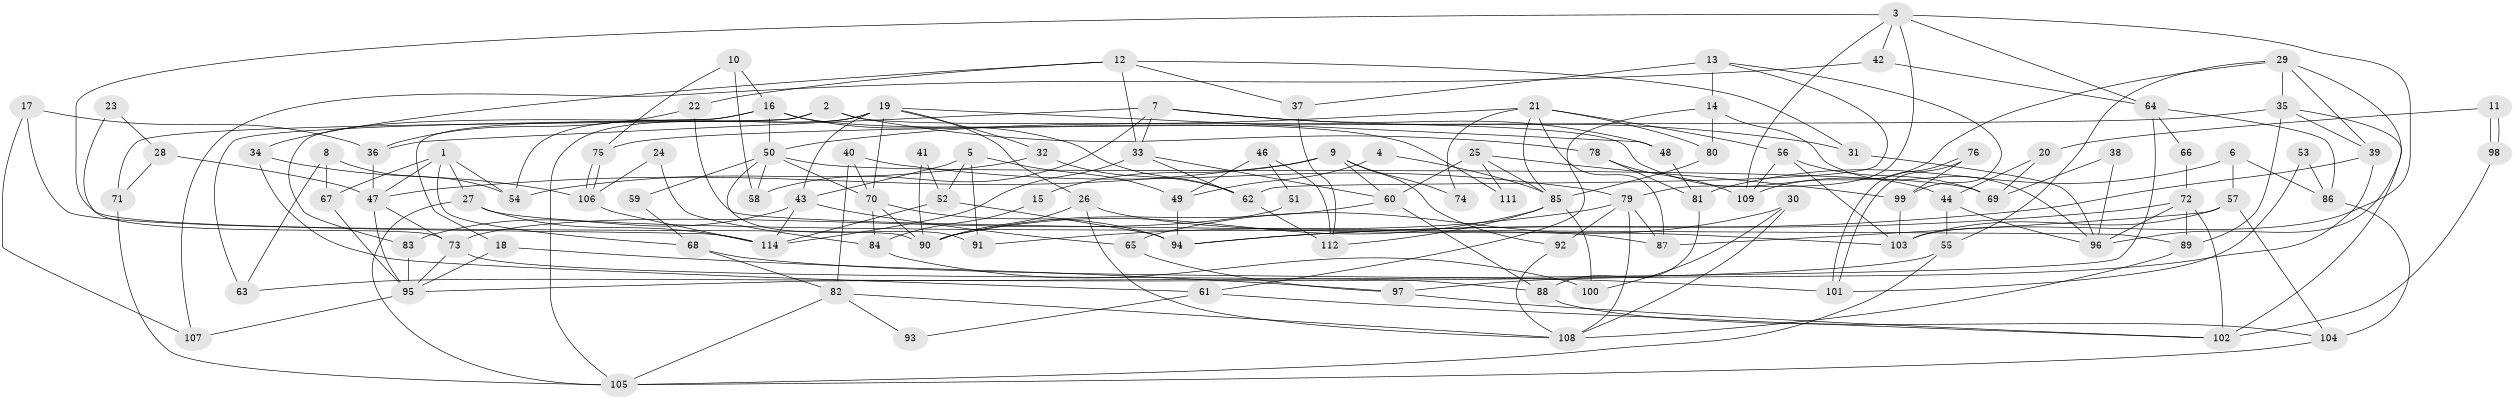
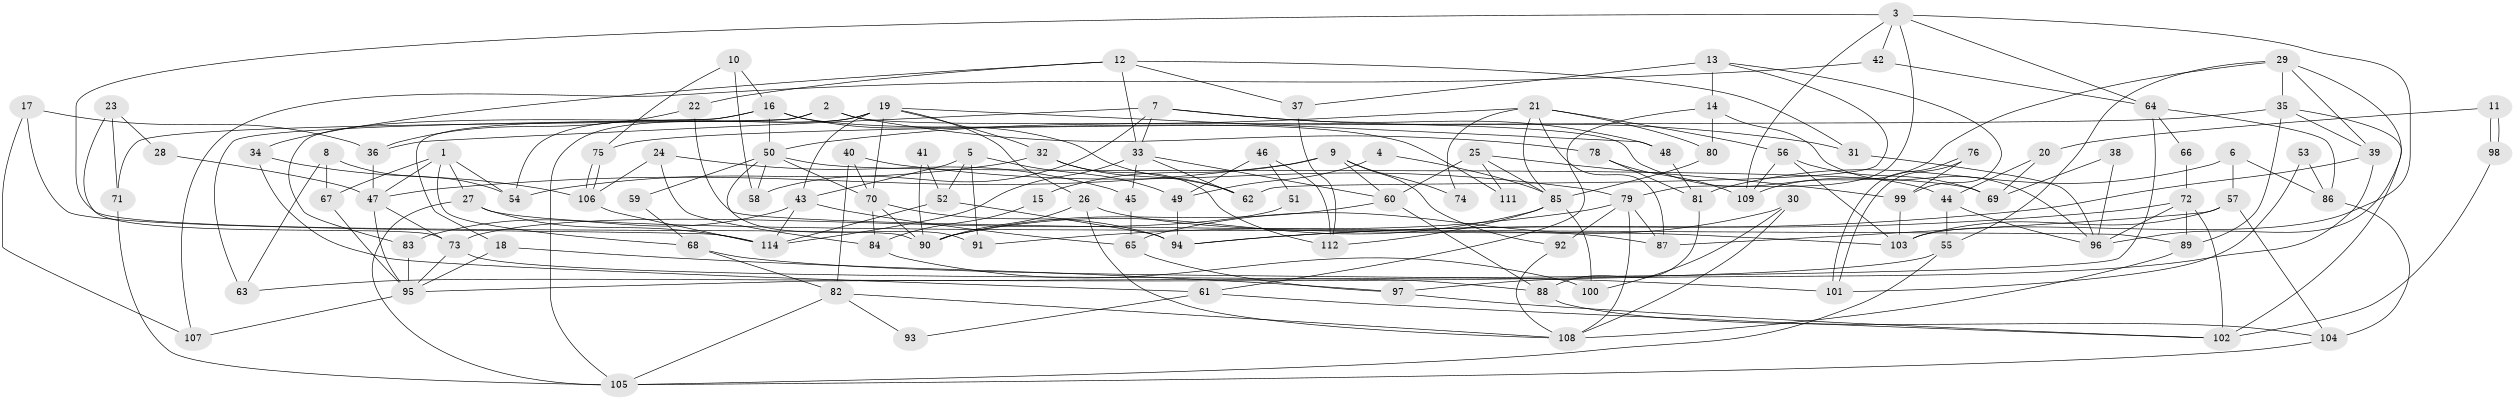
(139, 177) -> (115, 153)
none -> (1131, 200)
(1289, 223) -> (1213, 200)
